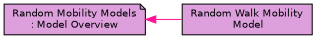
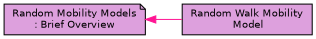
(75, 19) -> (75, 19)
